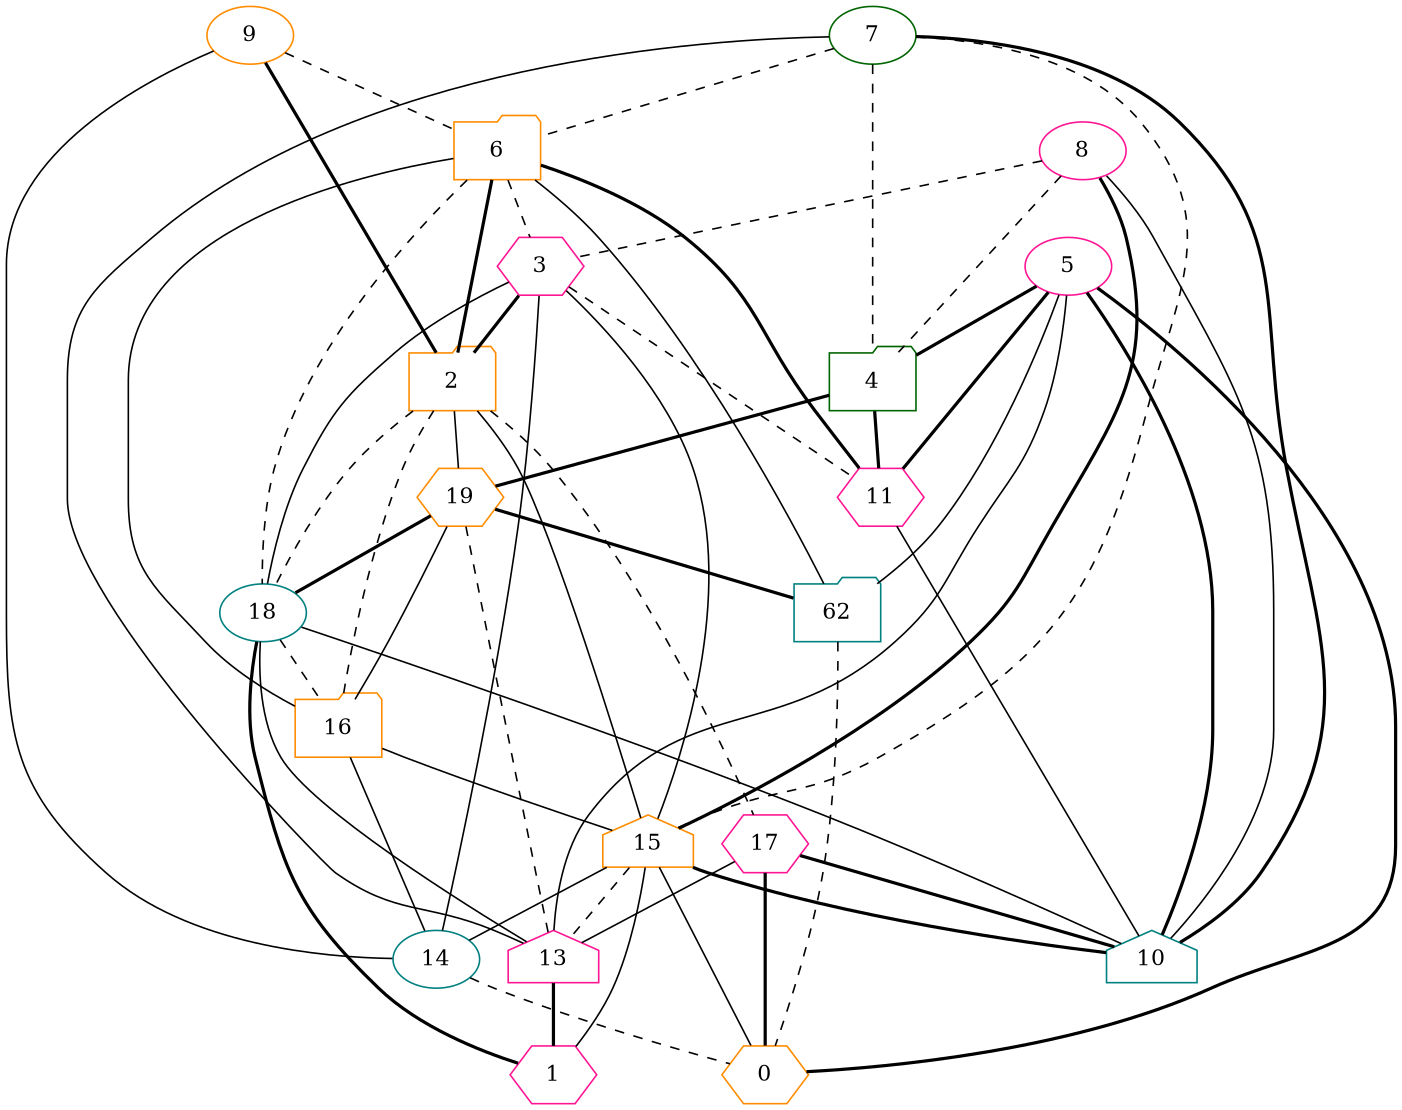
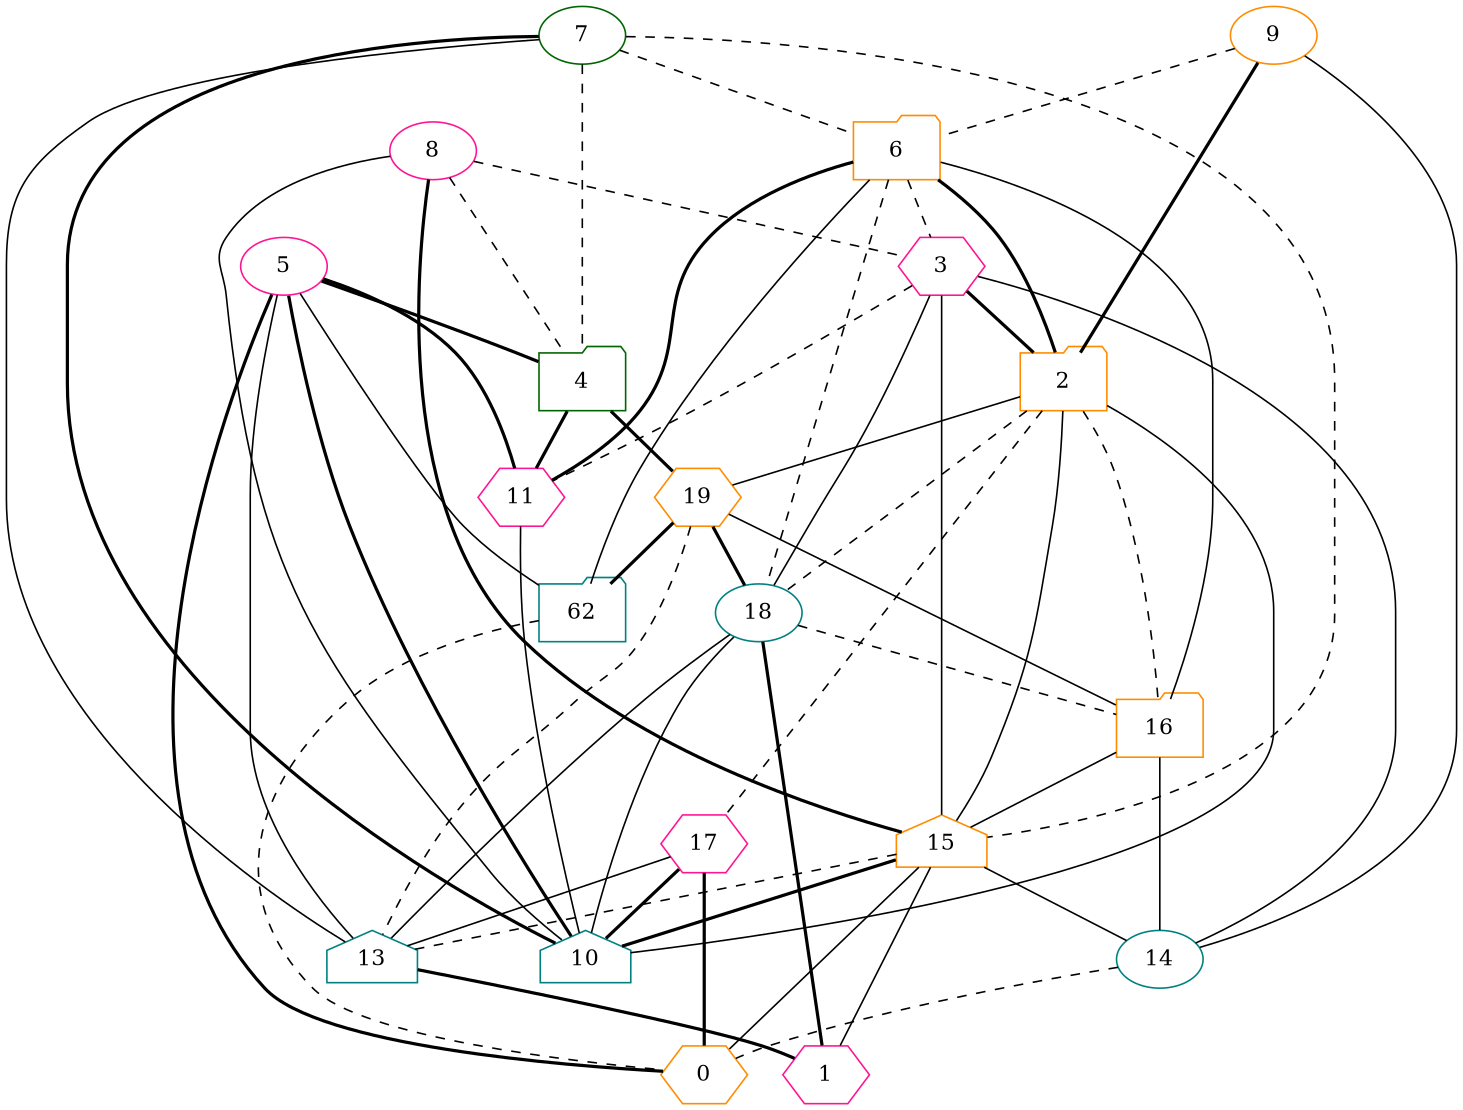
none -> (1191, 821)
(553, 959) -> (372, 959)
